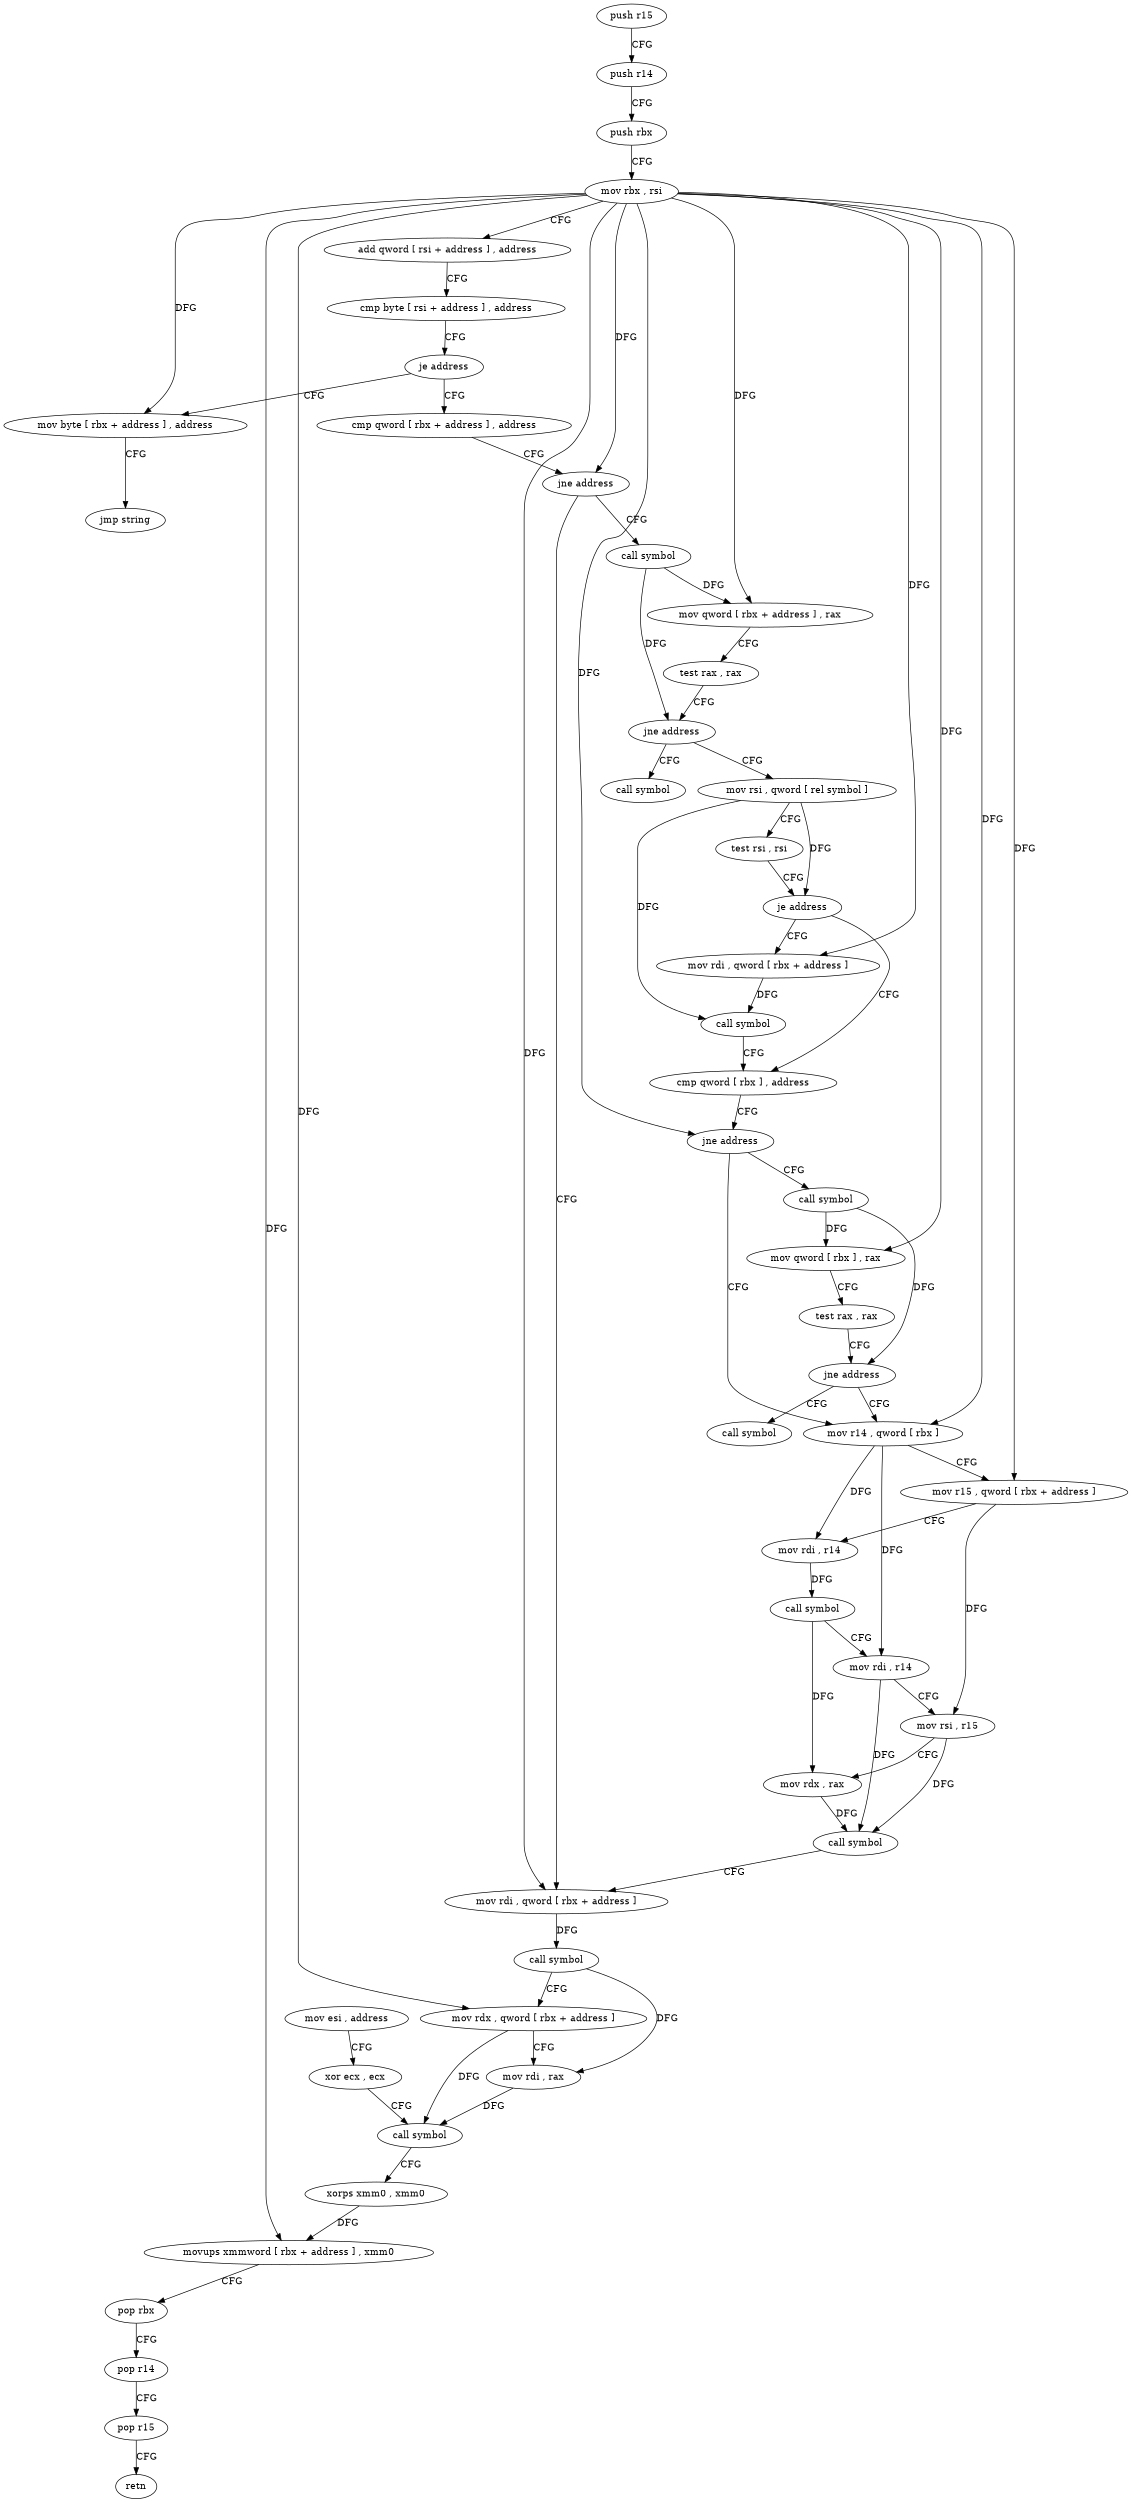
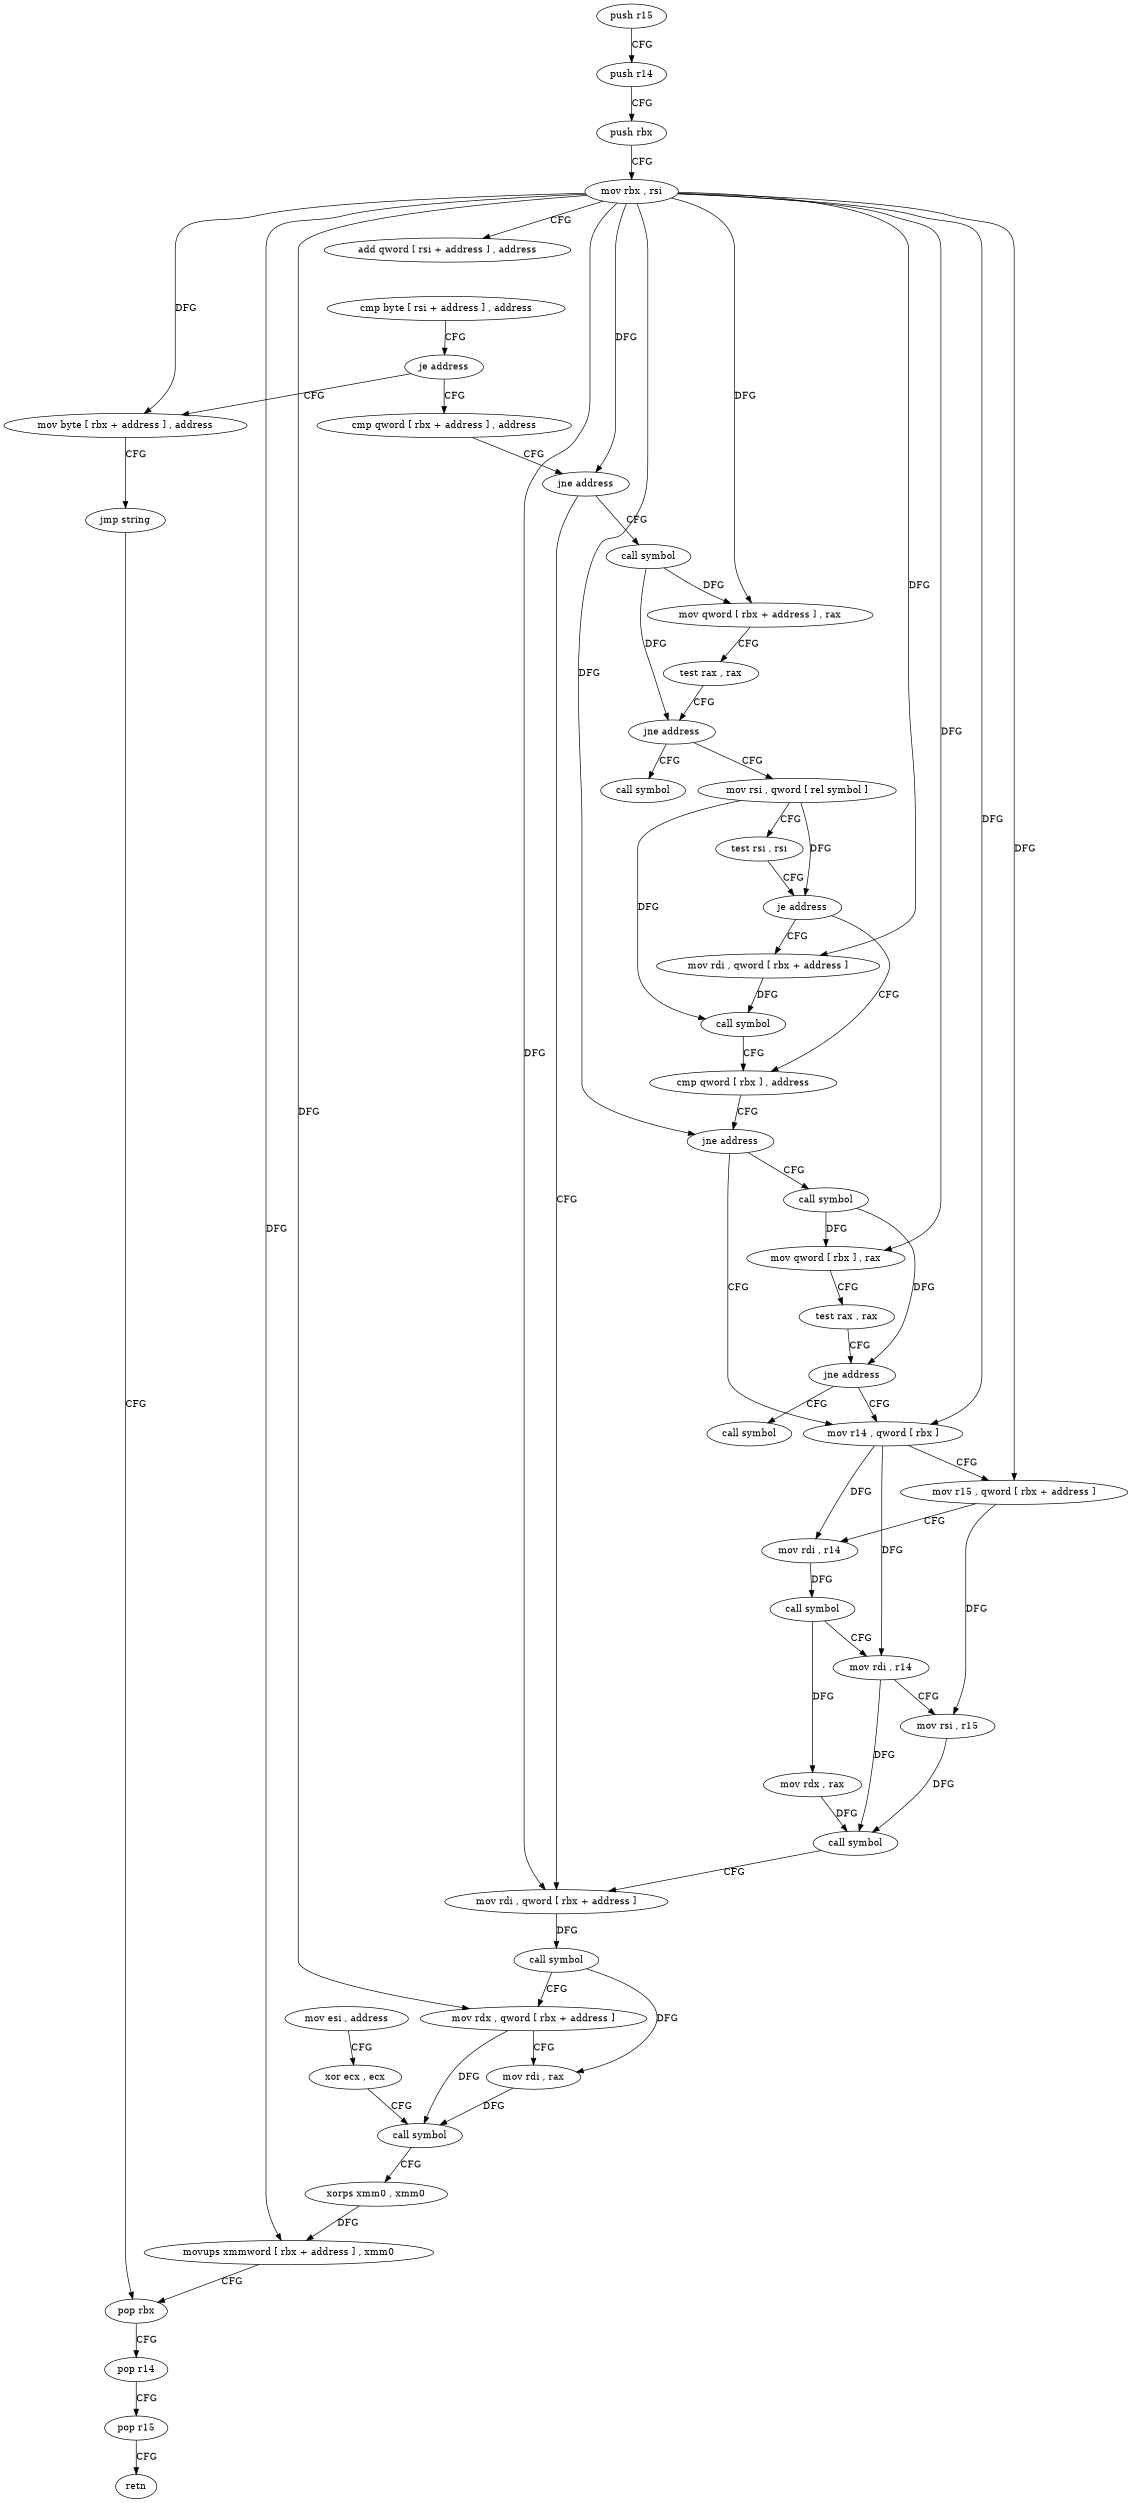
(447, 276) -> none
none -> (125, 1413)
(899, 1762) -> none
